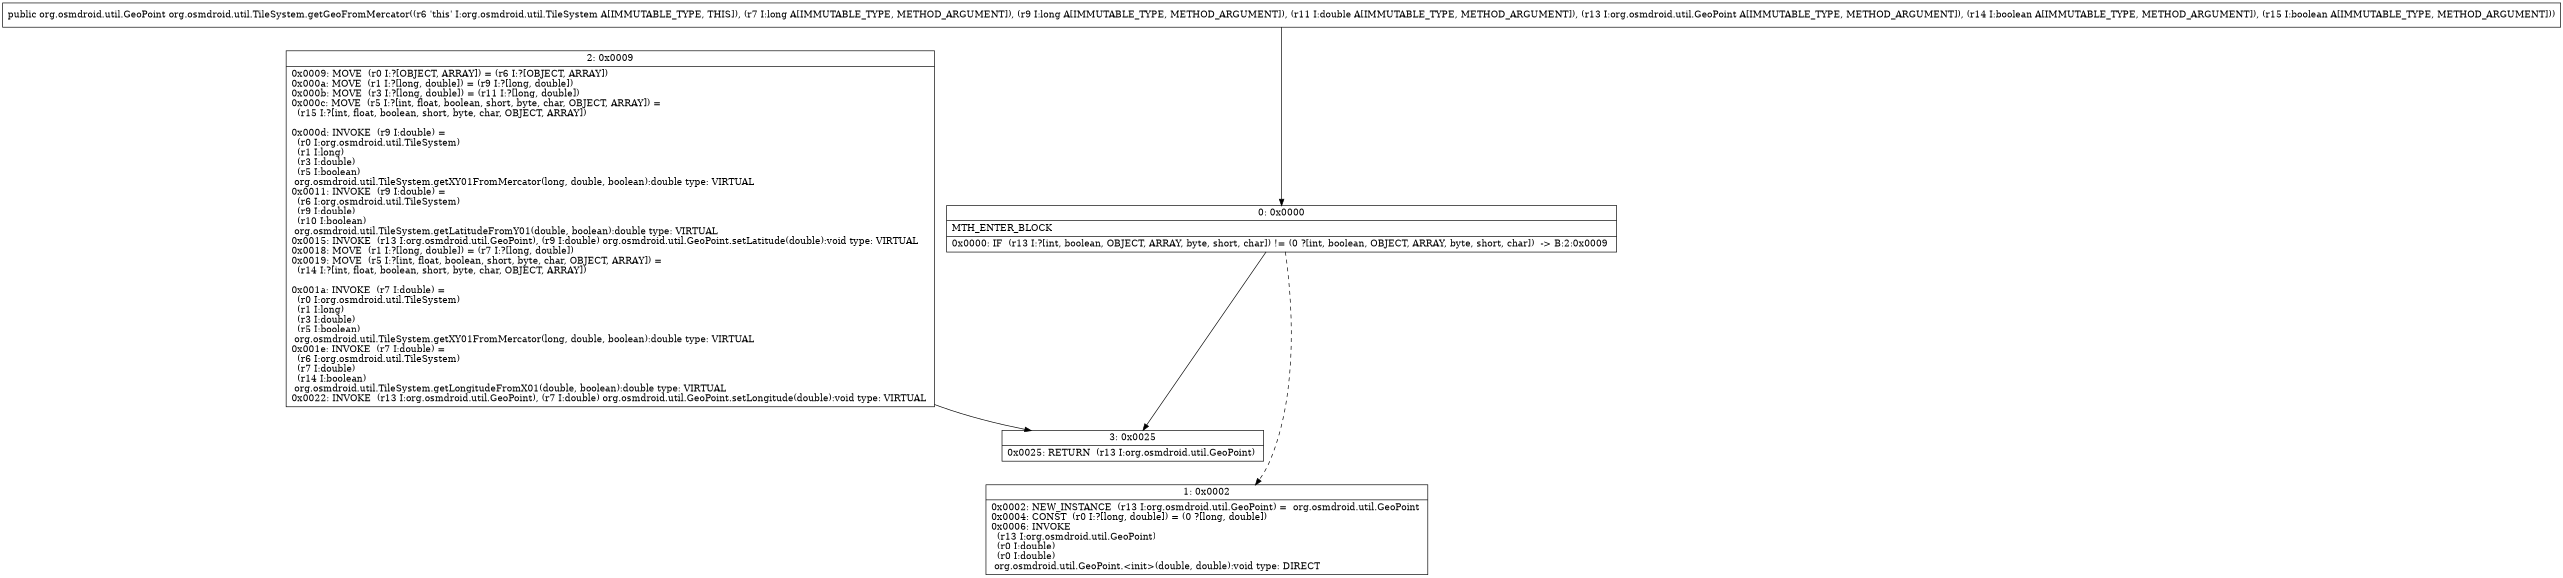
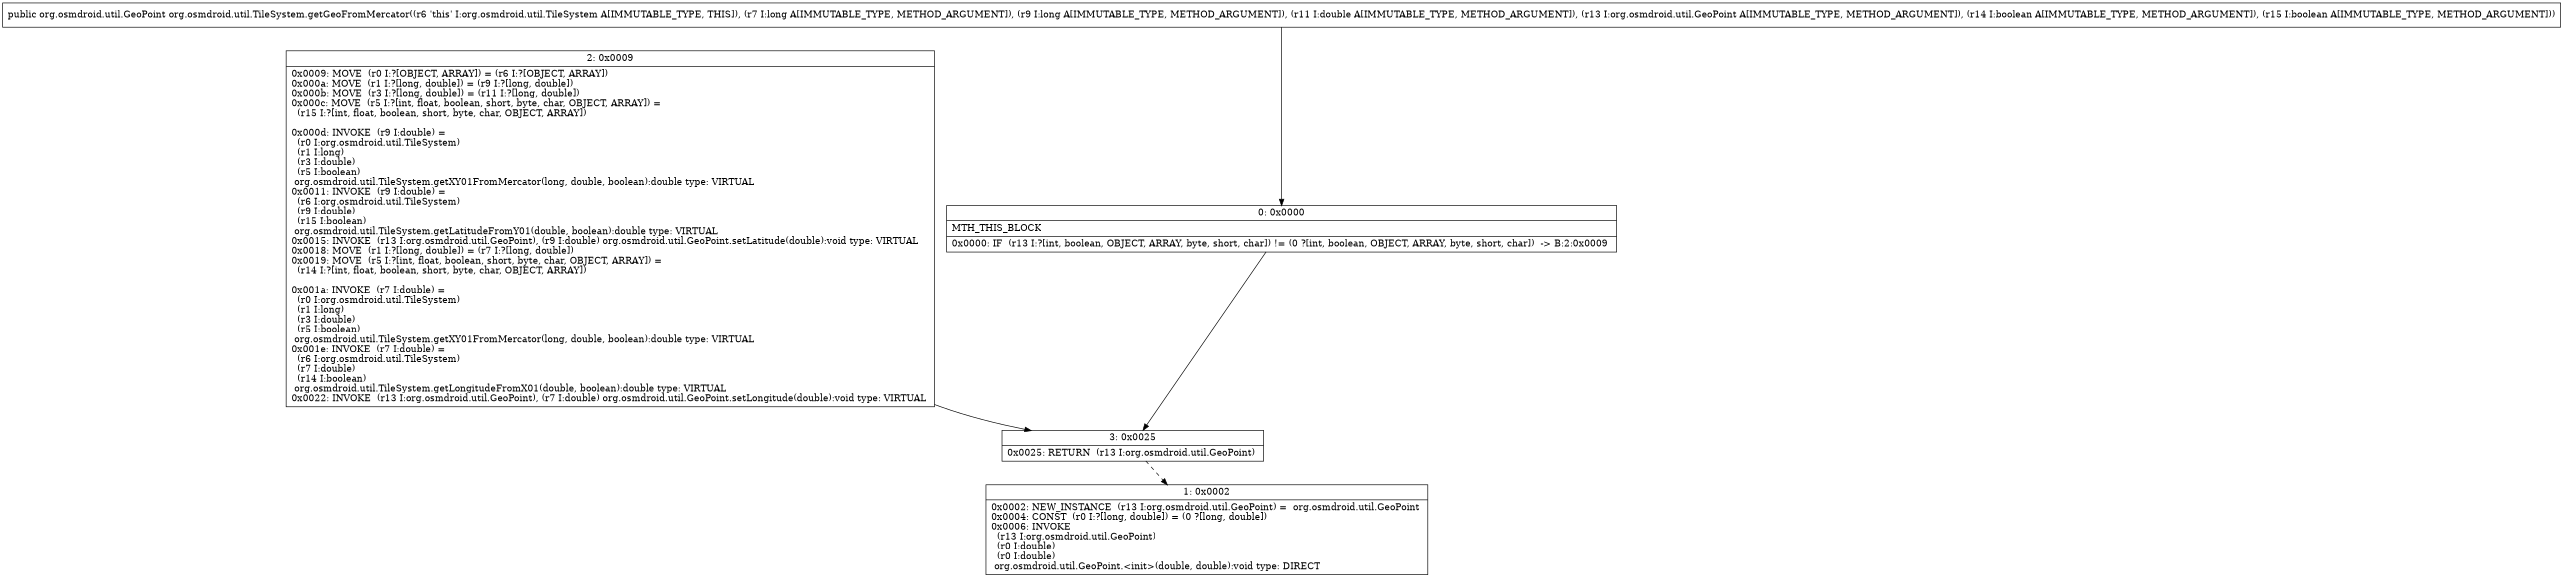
(329, 222) -> (329, 222)
(1002, 228) -> (997, 228)
(1290, 368) -> (1154, 470)
